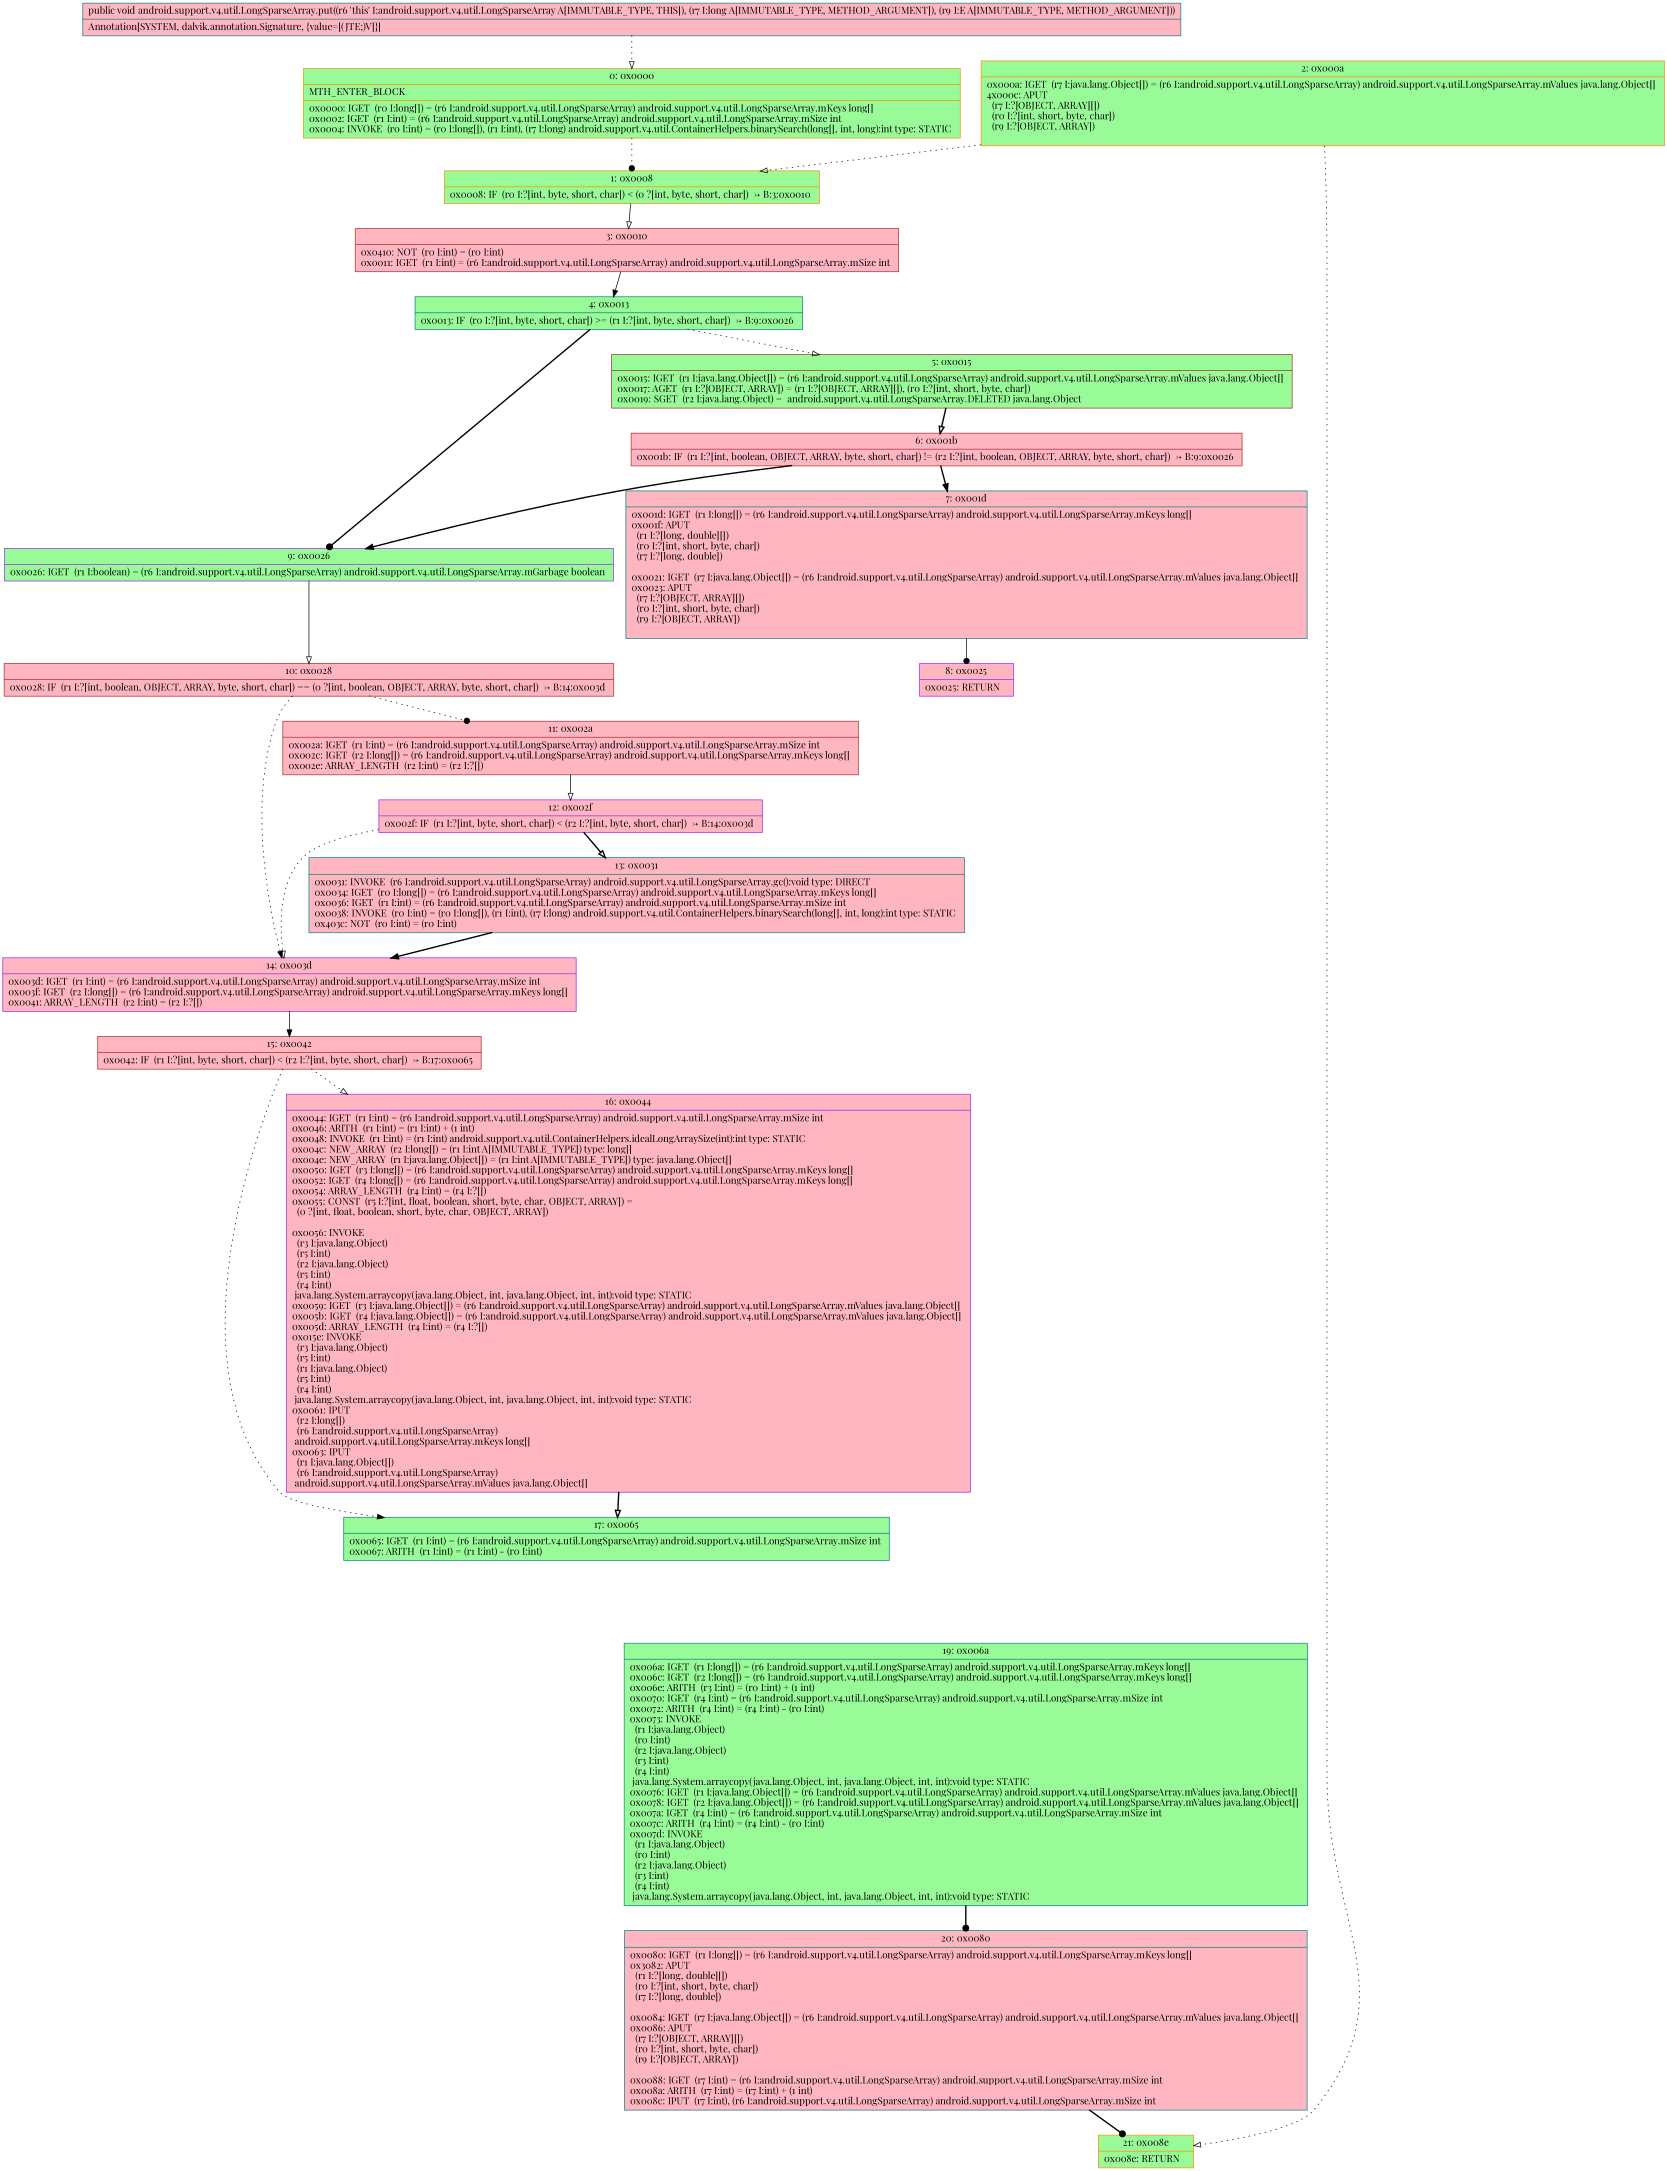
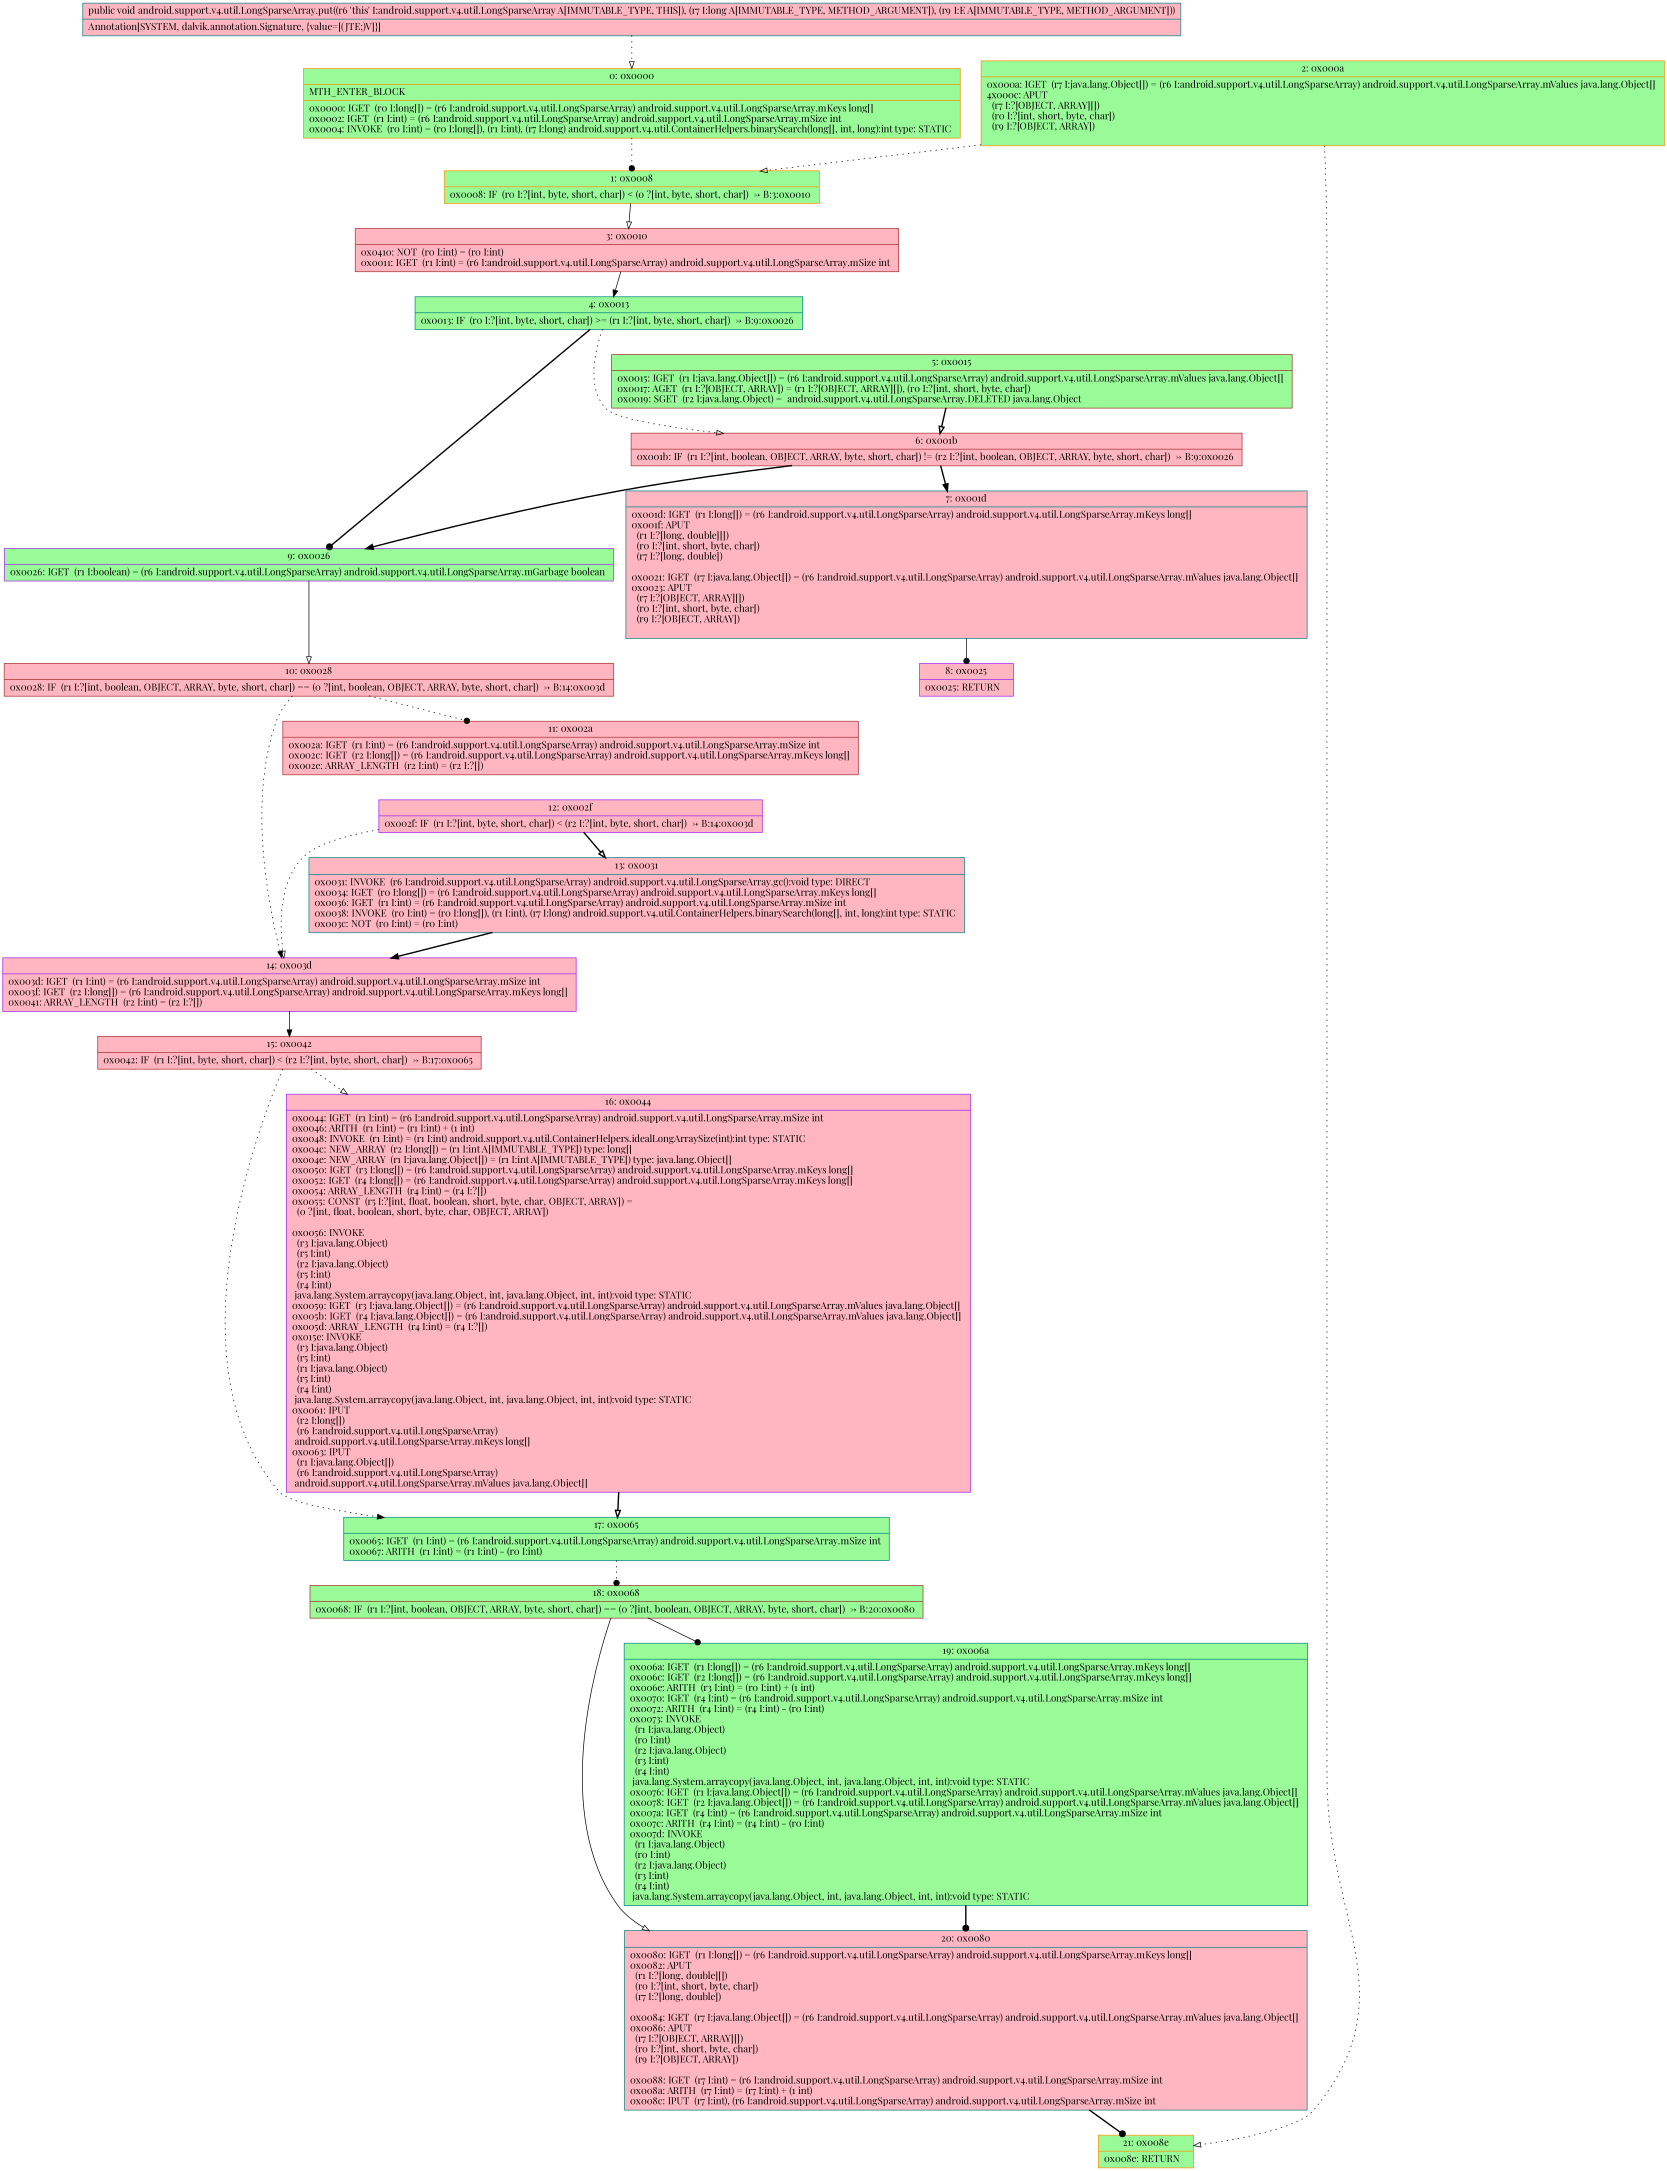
(750, 341) -> (619, 416)
(571, 784) -> none
(387, 924) -> (388, 924)
none -> (617, 1602)
(663, 1966) -> (663, 1966)
